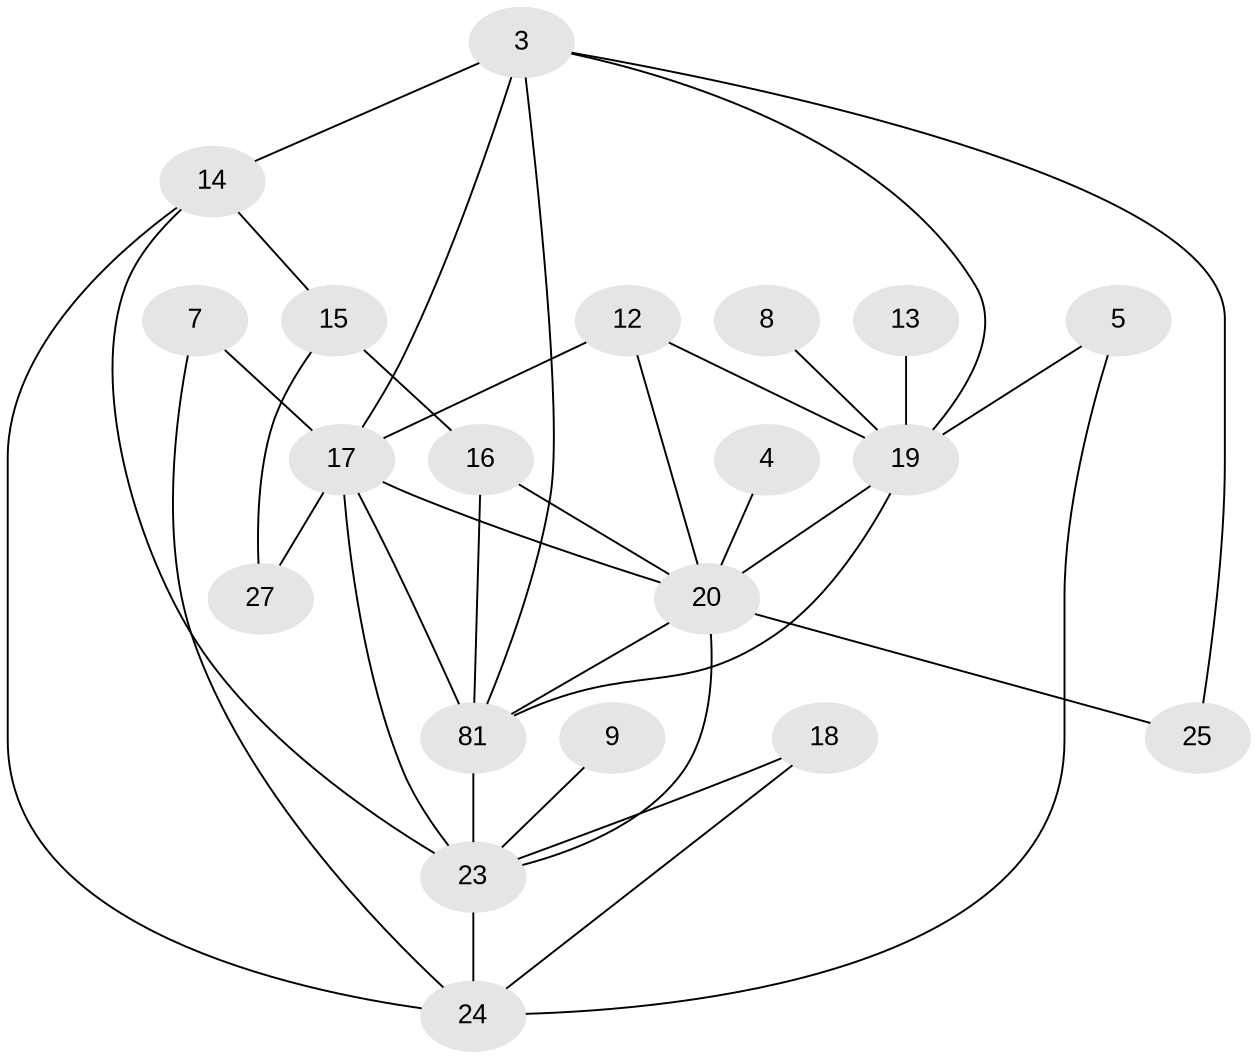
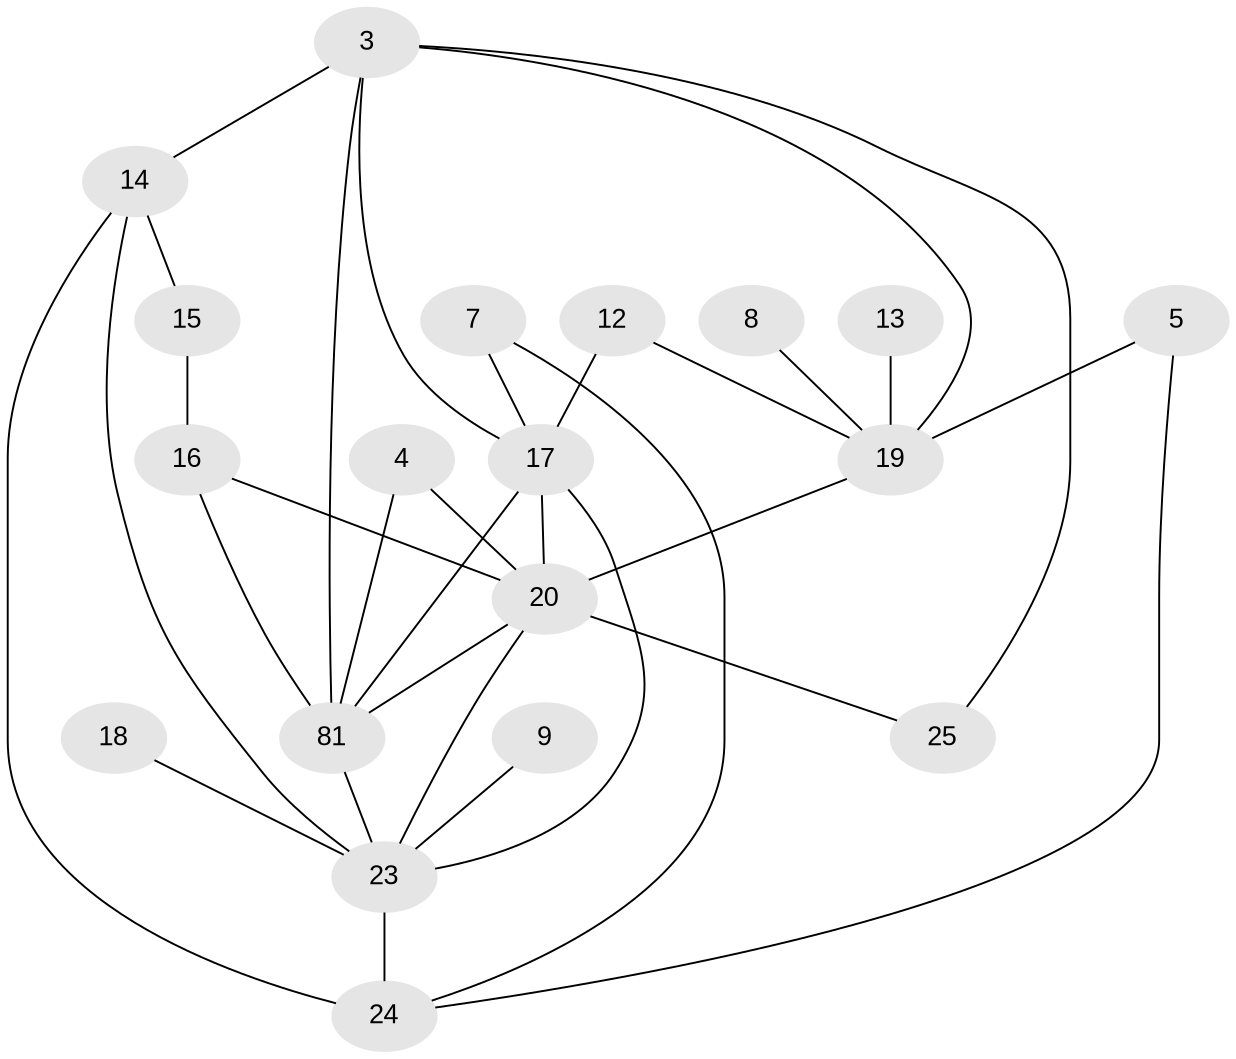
(667, 460) -> none
(261, 599) -> none
(735, 657) -> (367, 599)
(649, 877) -> none
